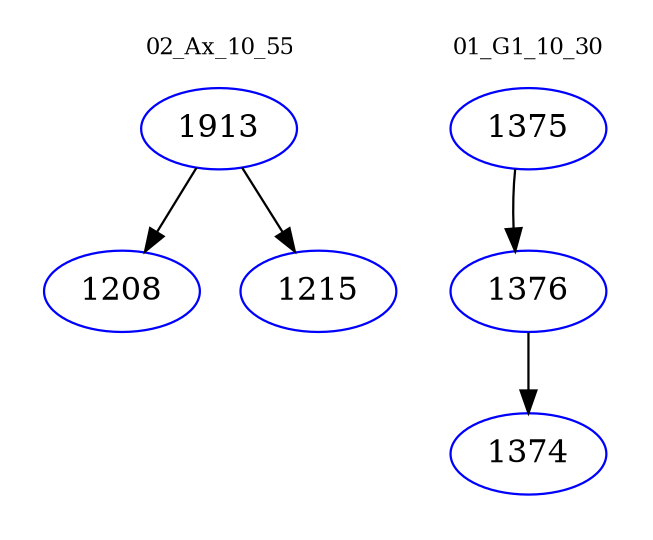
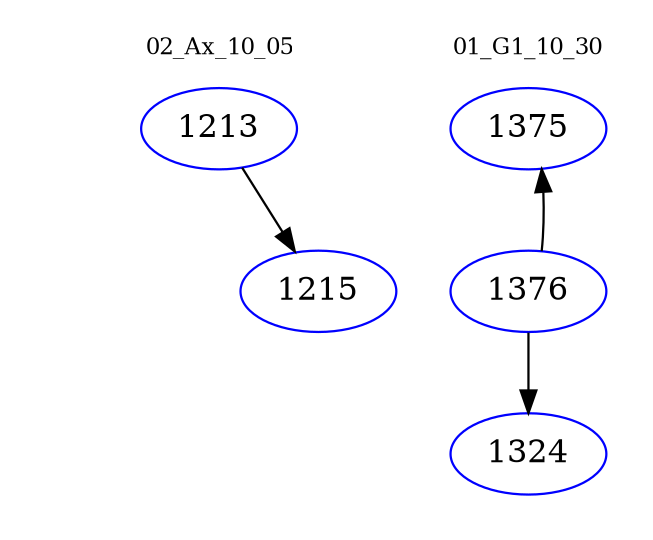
(220, 49) -> (220, 49)
(219, 129) -> (219, 129)
(513, 199) -> (544, 222)
(122, 291) -> none
(528, 454) -> (528, 454)
